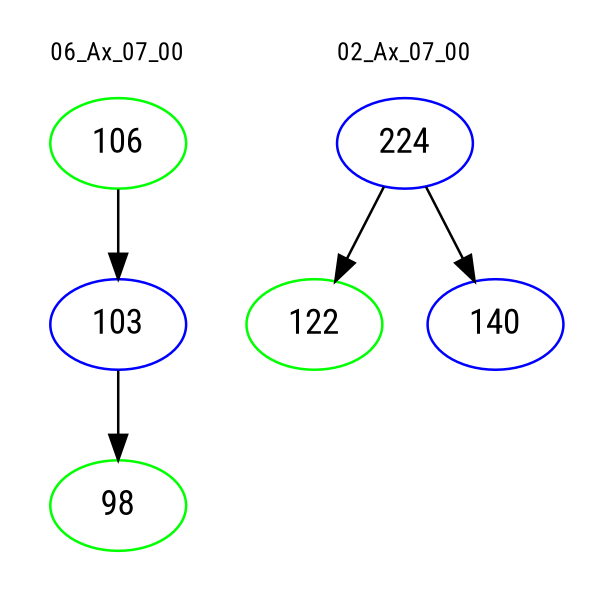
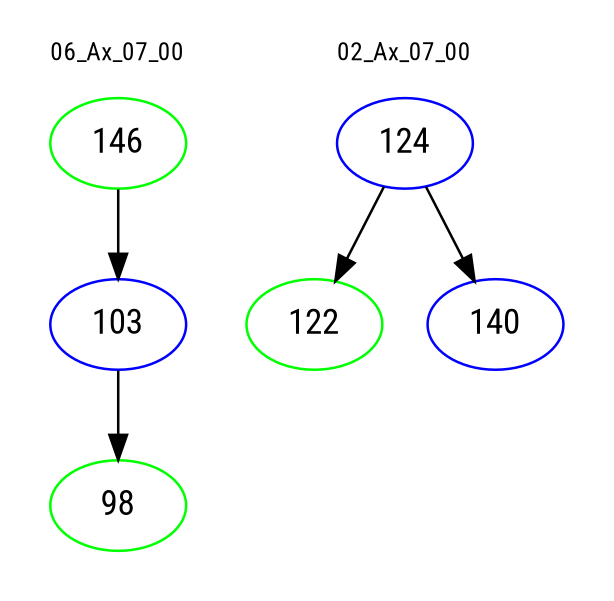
(118, 143) -> (118, 143)
(405, 143) -> (405, 143)
